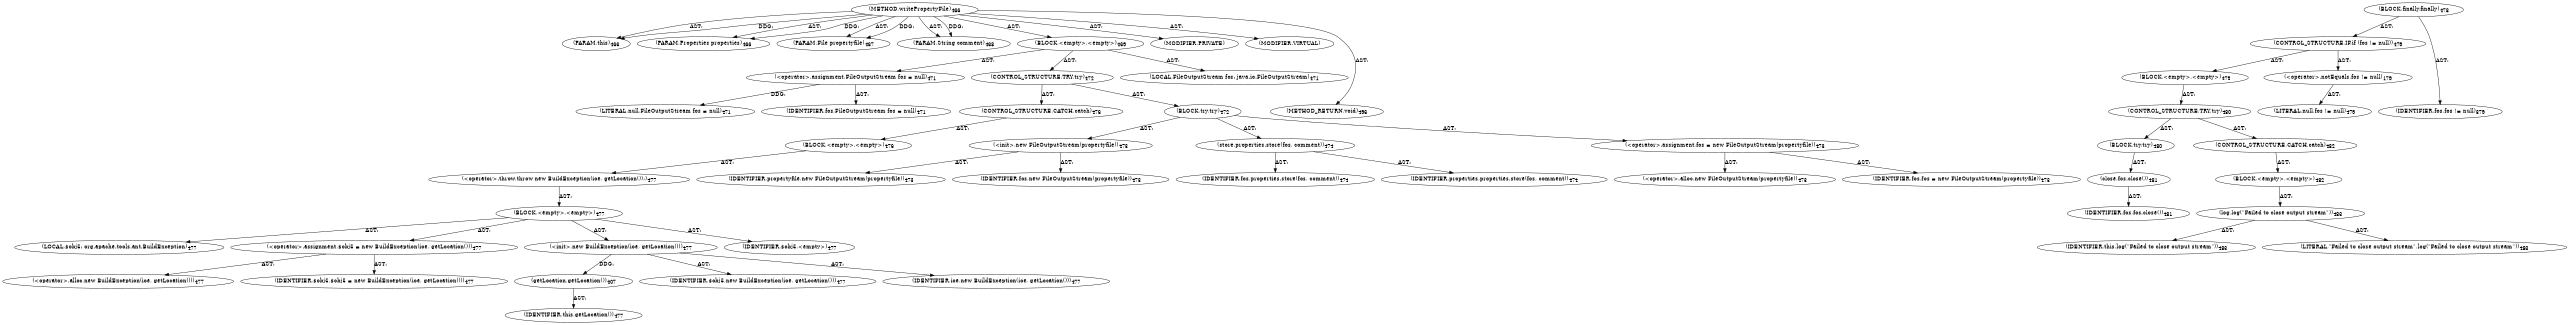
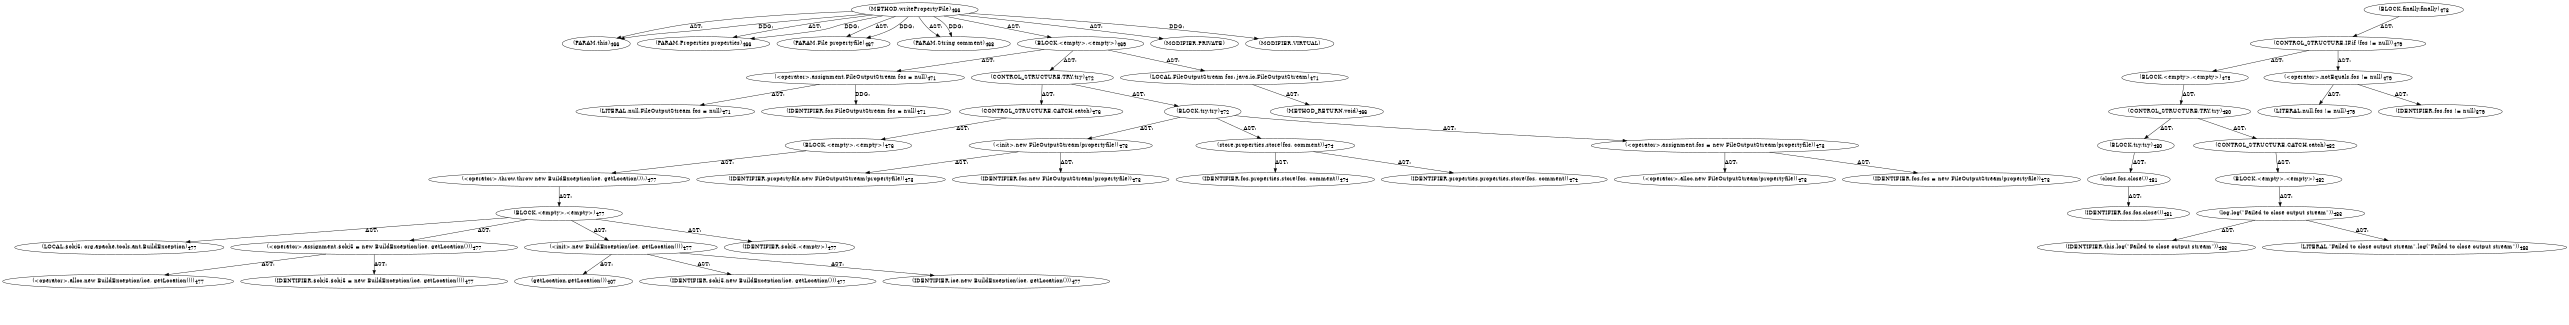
(1197, 17) -> (1279, 94)
(1178, 27) -> (1178, 27)
(2435, 57) -> (2387, 94)
(2387, 77) -> (2387, 77)
(779, 95) -> (779, 95)
(864, 95) -> (864, 95)
(1363, 111) -> (1363, 111)
(608, 264) -> (608, 264)
(574, 315) -> none
